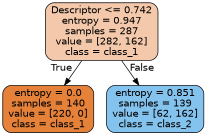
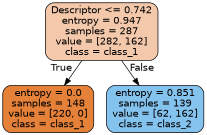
(48, 109) -> (48, 109)
